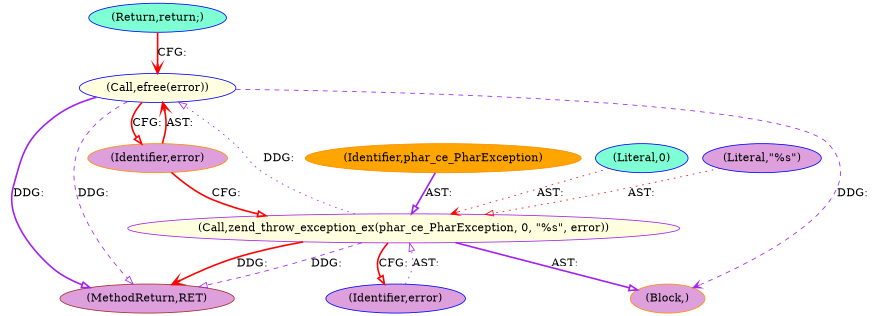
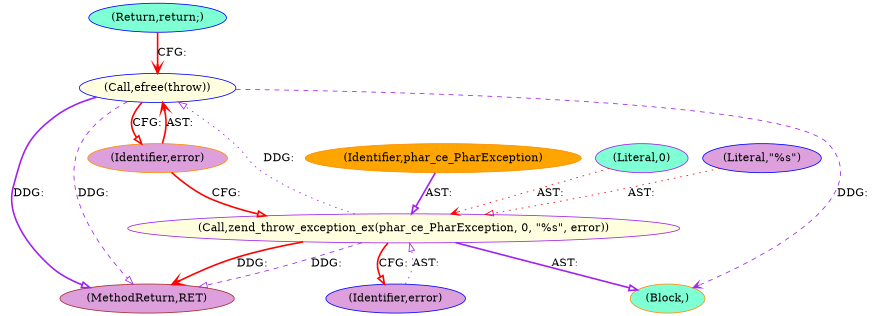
(158, 88) -> (158, 88)
(642, 158) -> (642, 158)
(668, 299) -> (668, 299)
